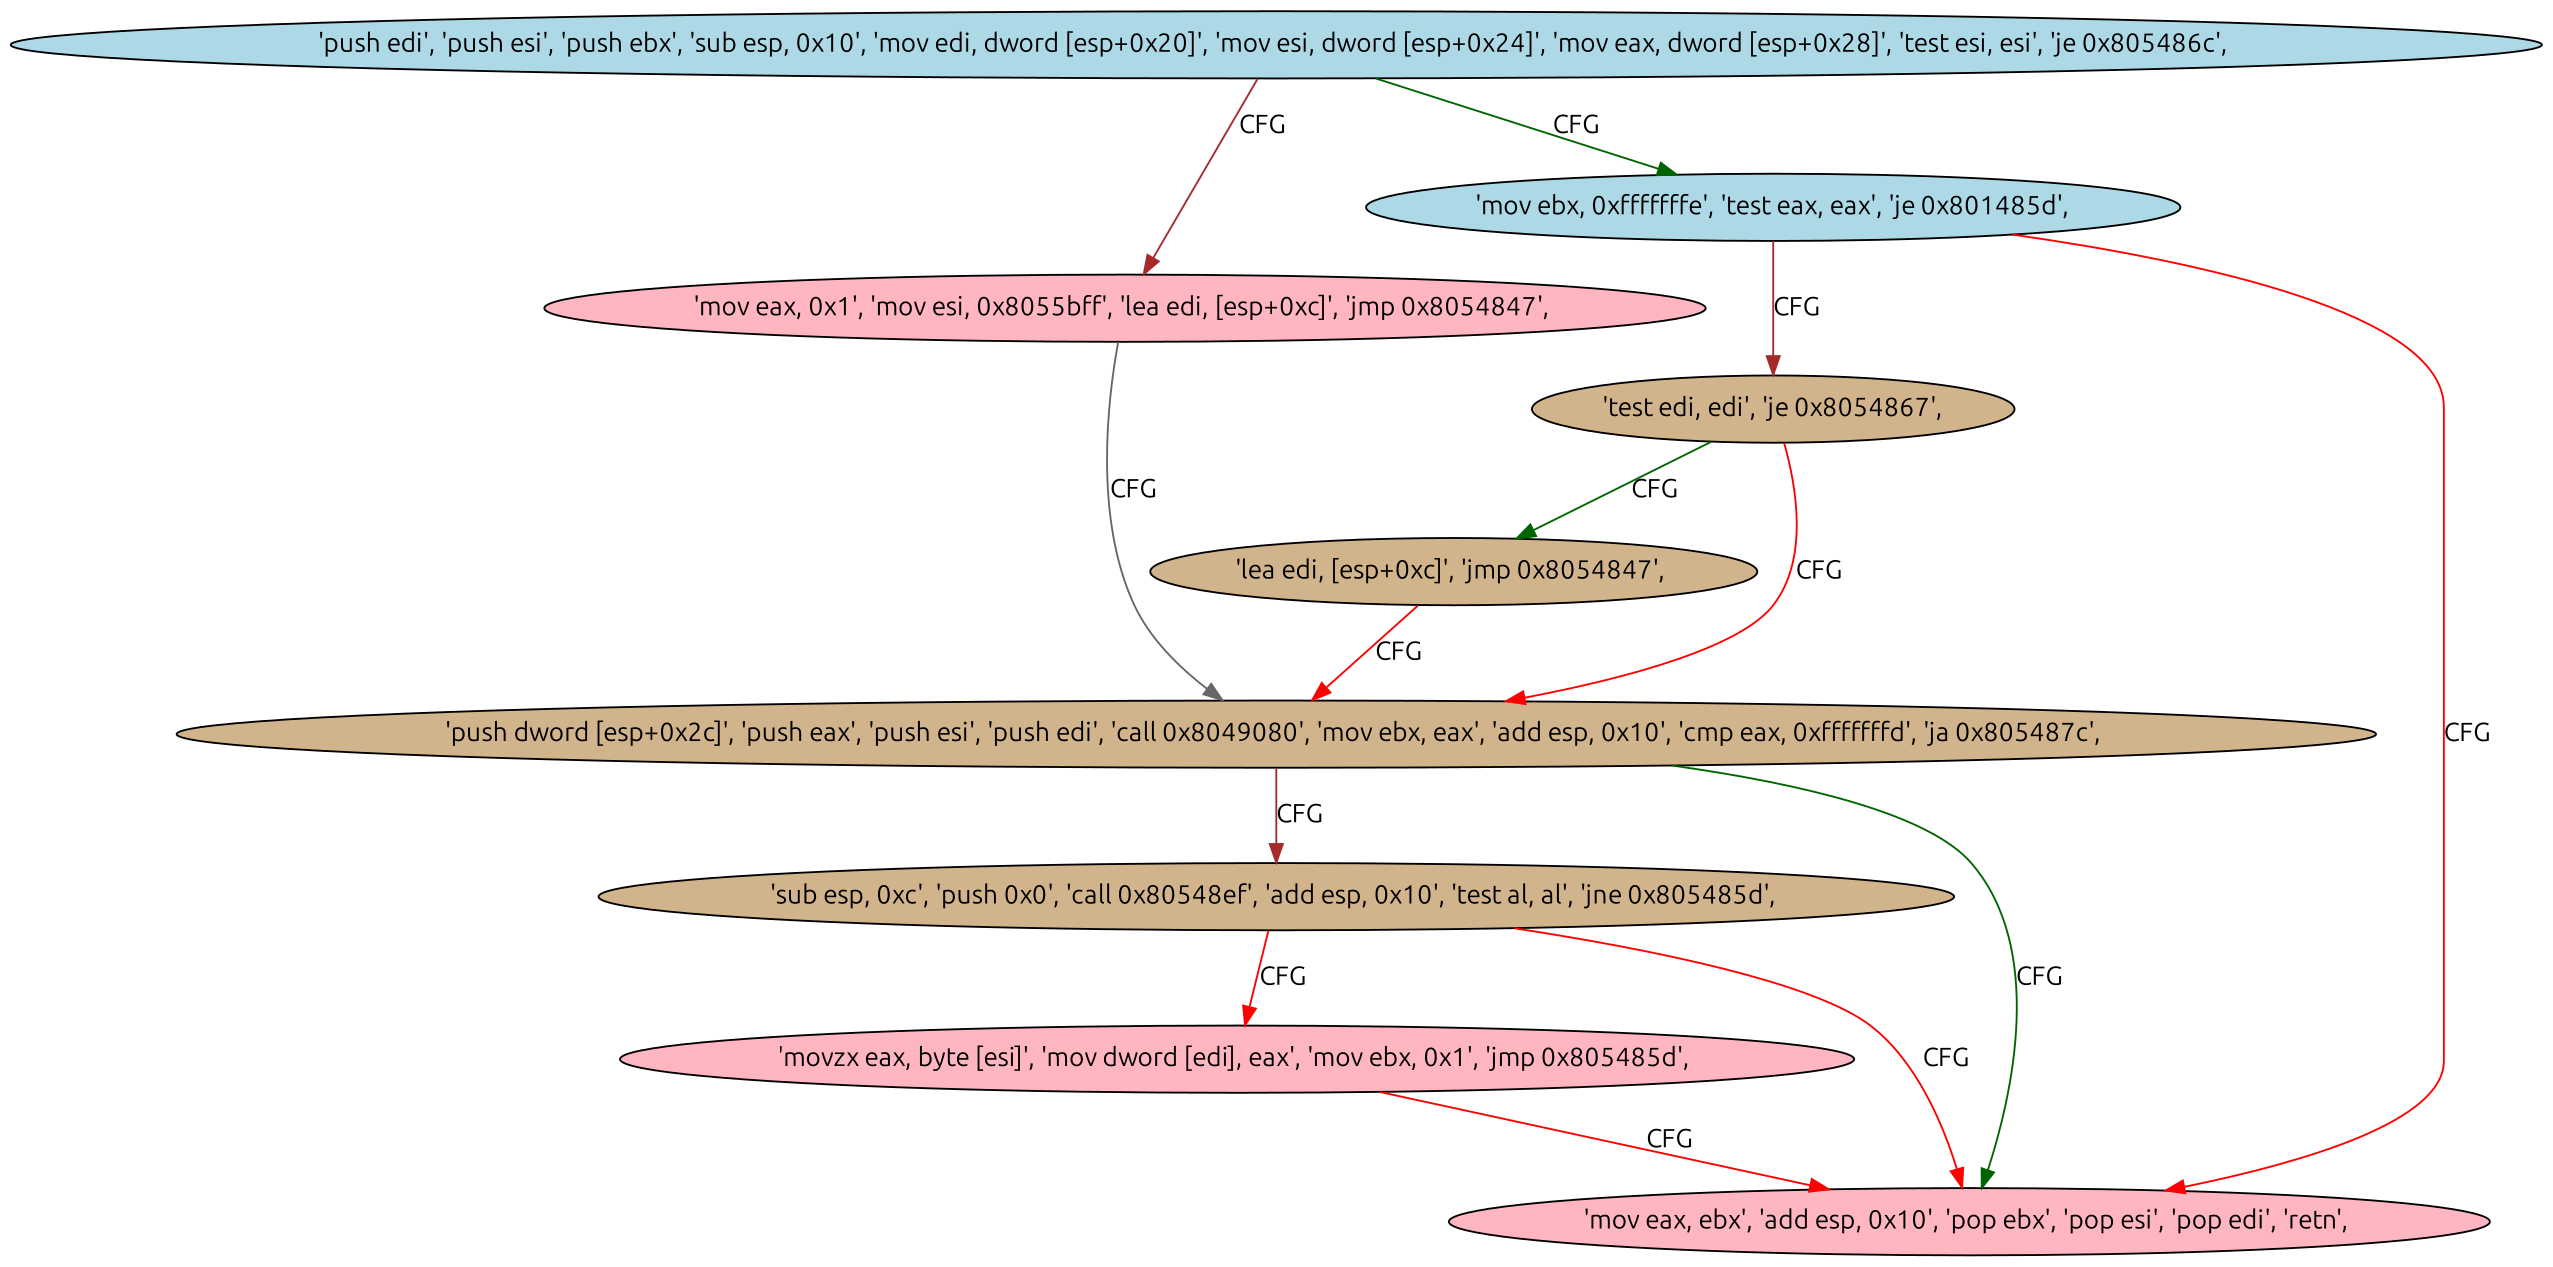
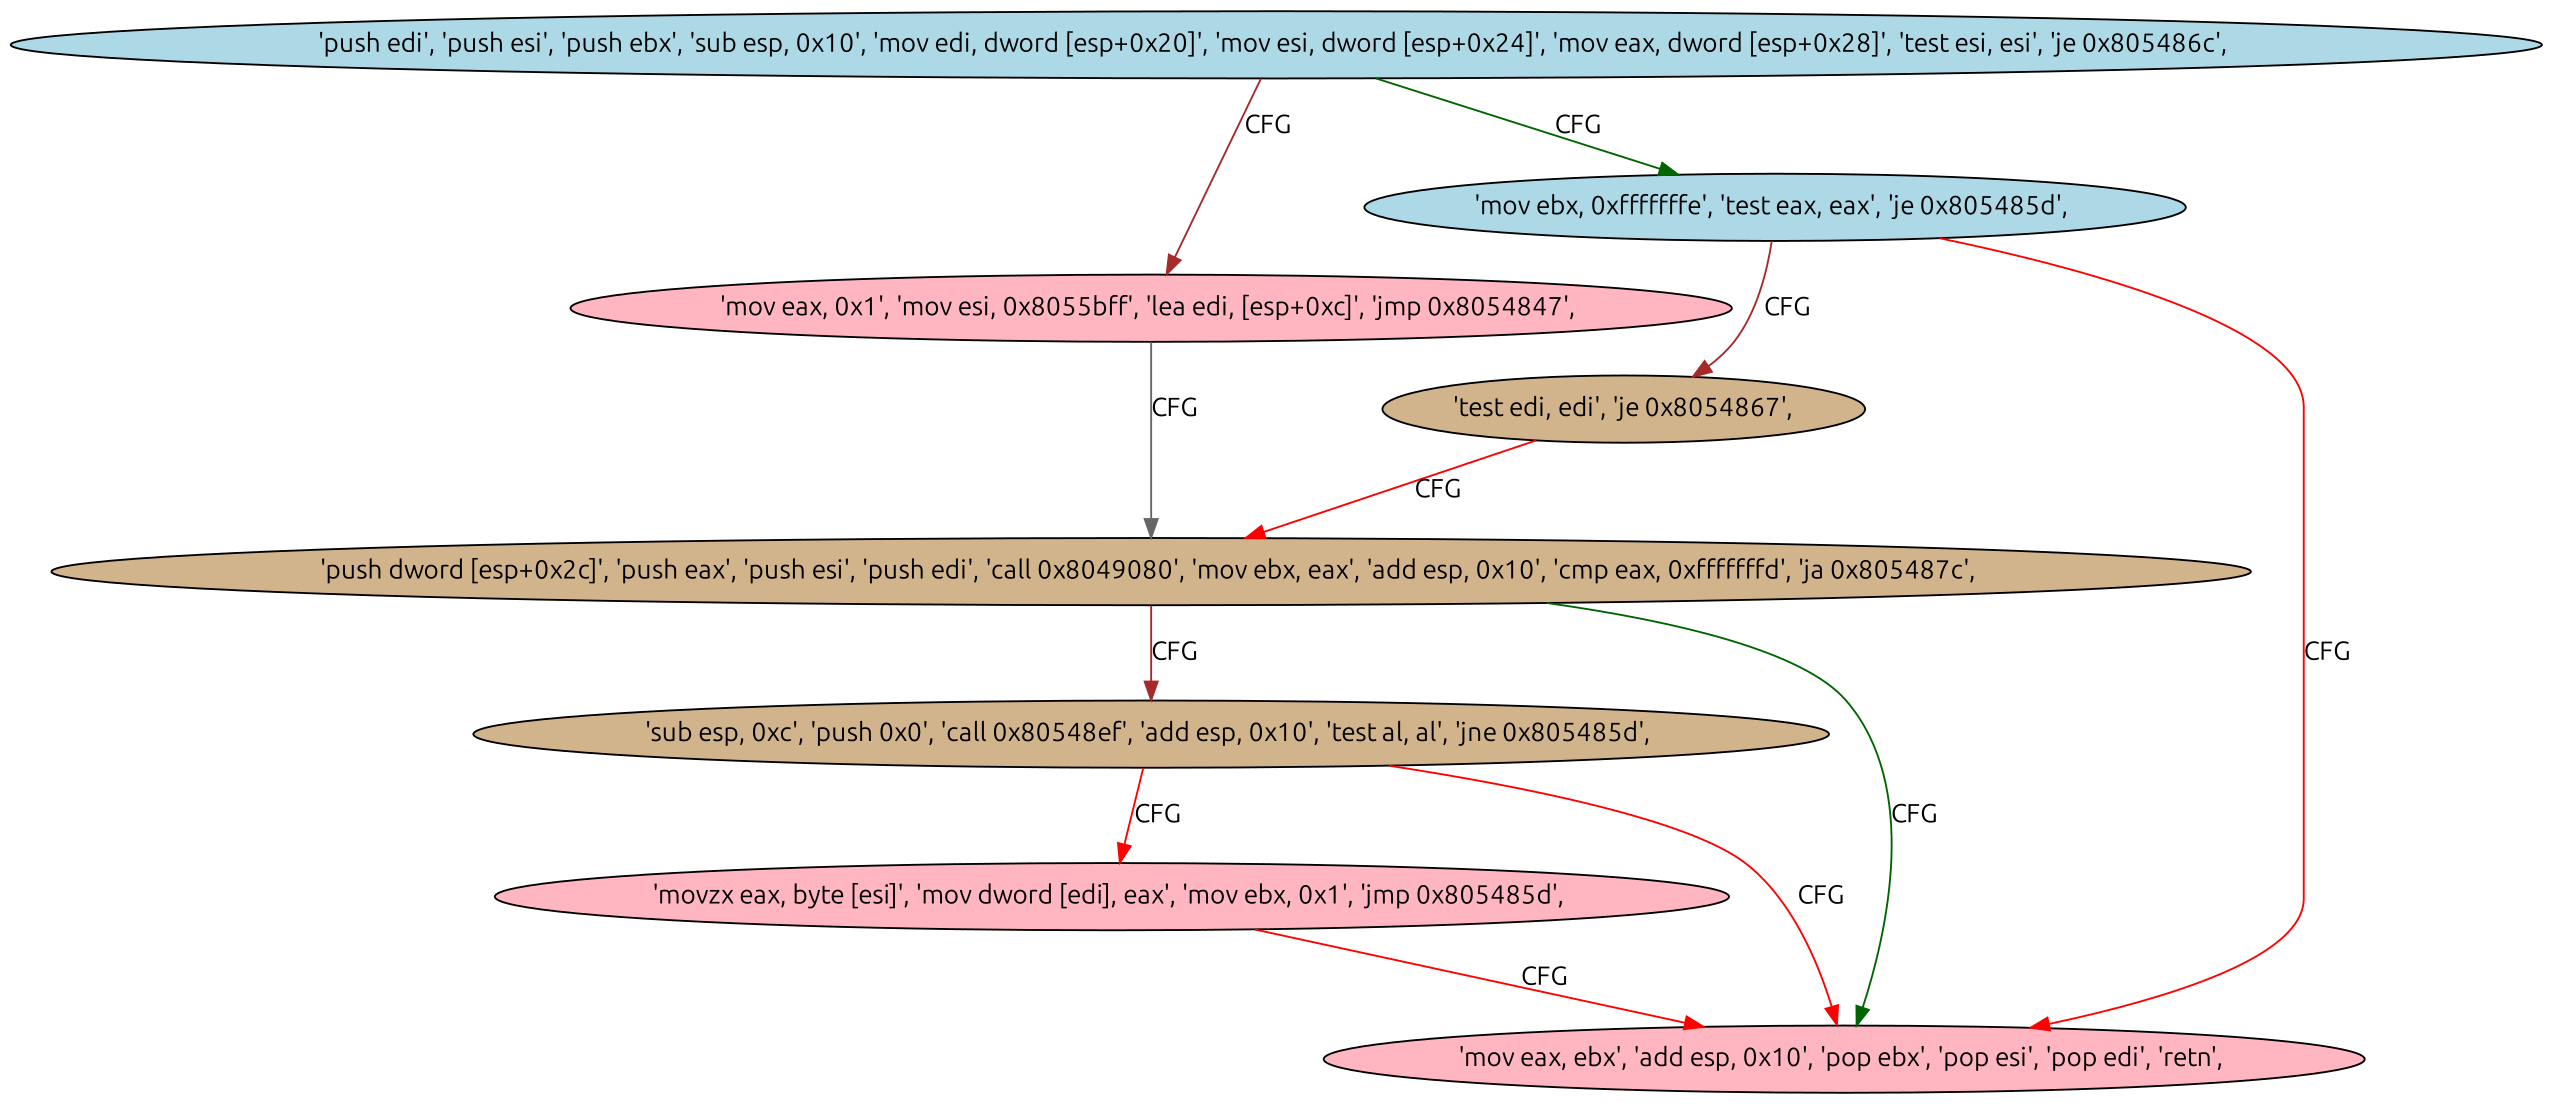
(1773, 207) -> (1775, 207)
(1454, 572) -> none
